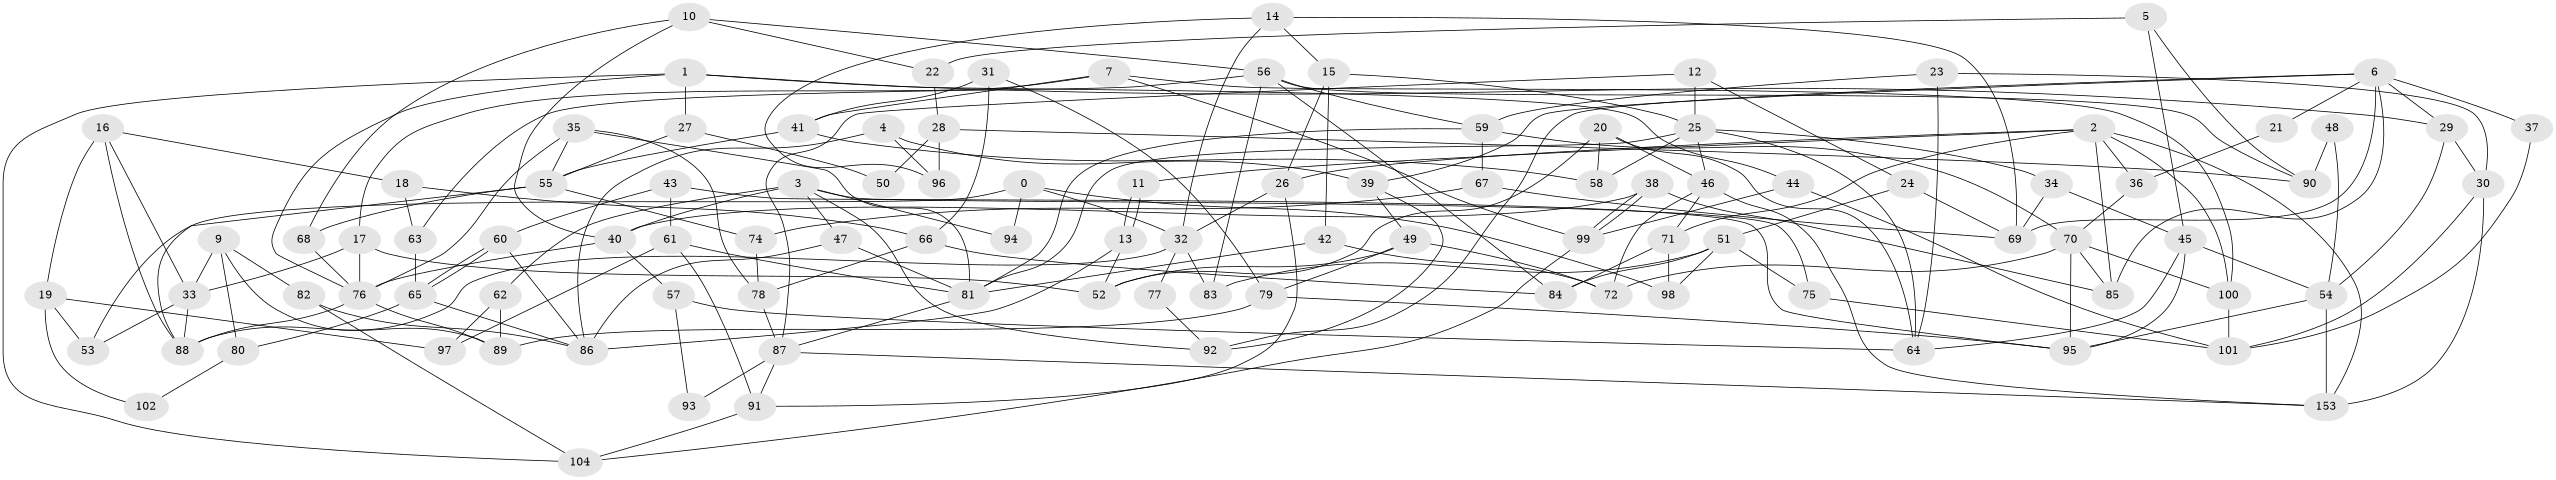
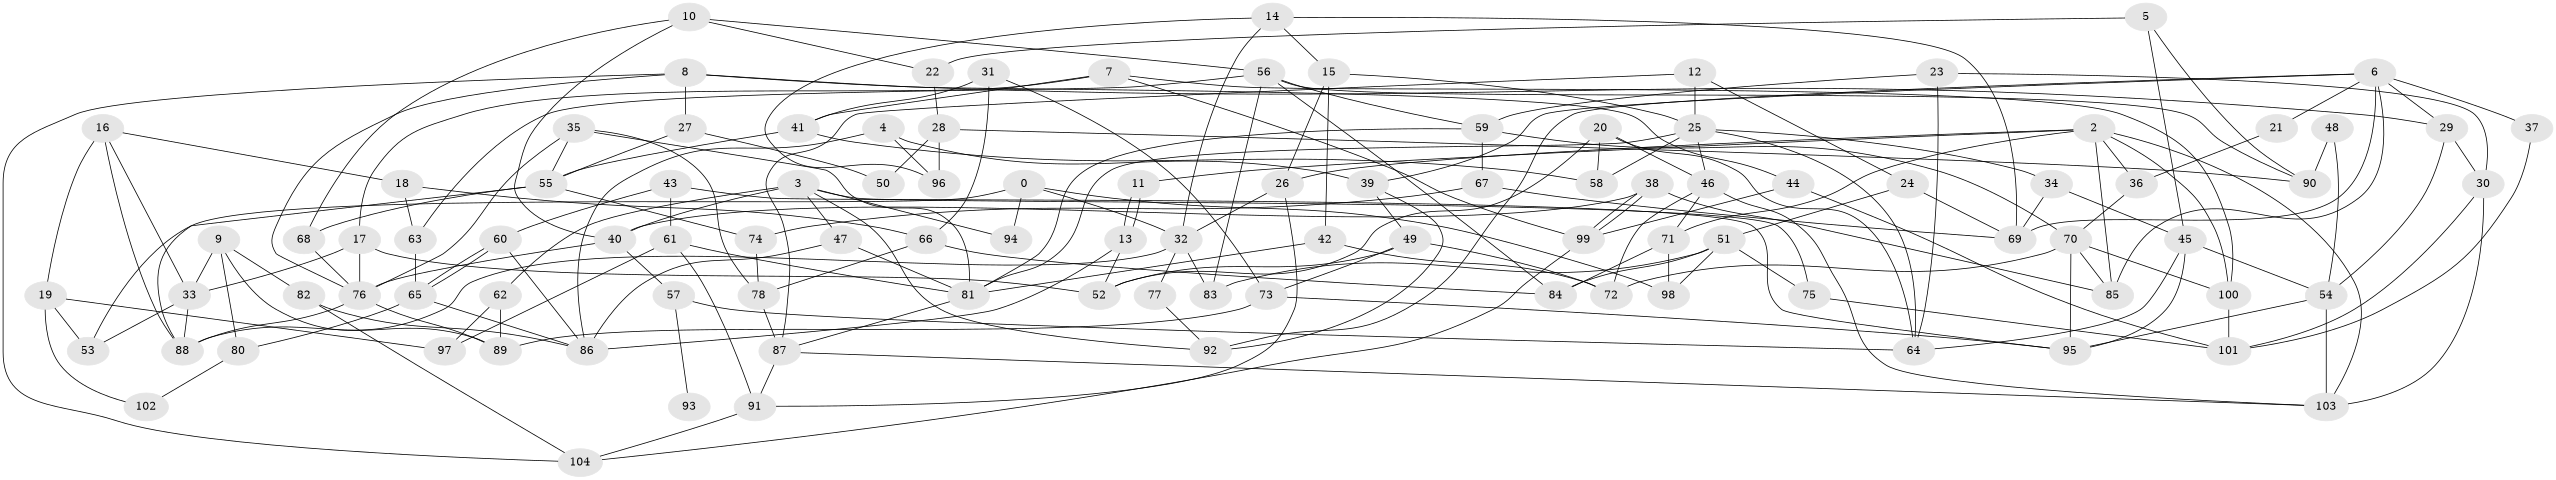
(685, 73) -> (685, 73)
(1266, 296) -> (1266, 296)
(735, 379) -> none
(2326, 407) -> (2326, 407)
